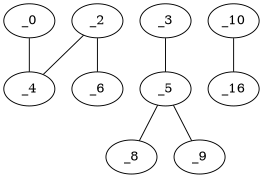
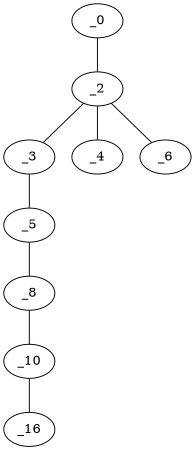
(29, 55) -> (97, 55)
none -> (63, 123)
(200, 157) -> none
none -> (29, 327)
